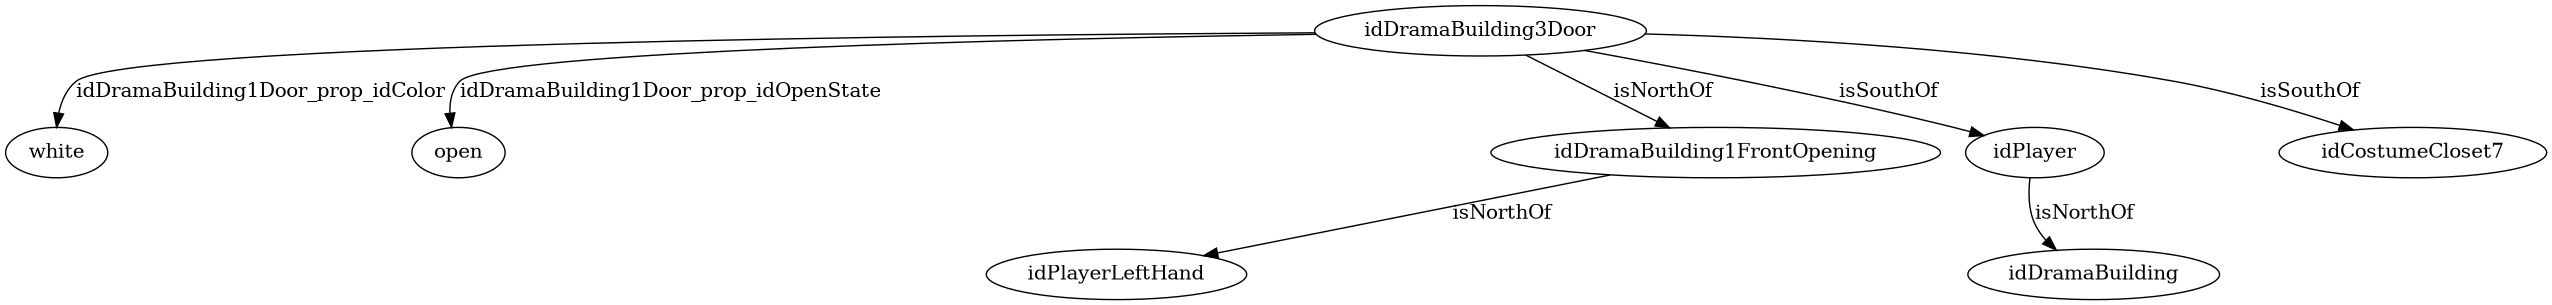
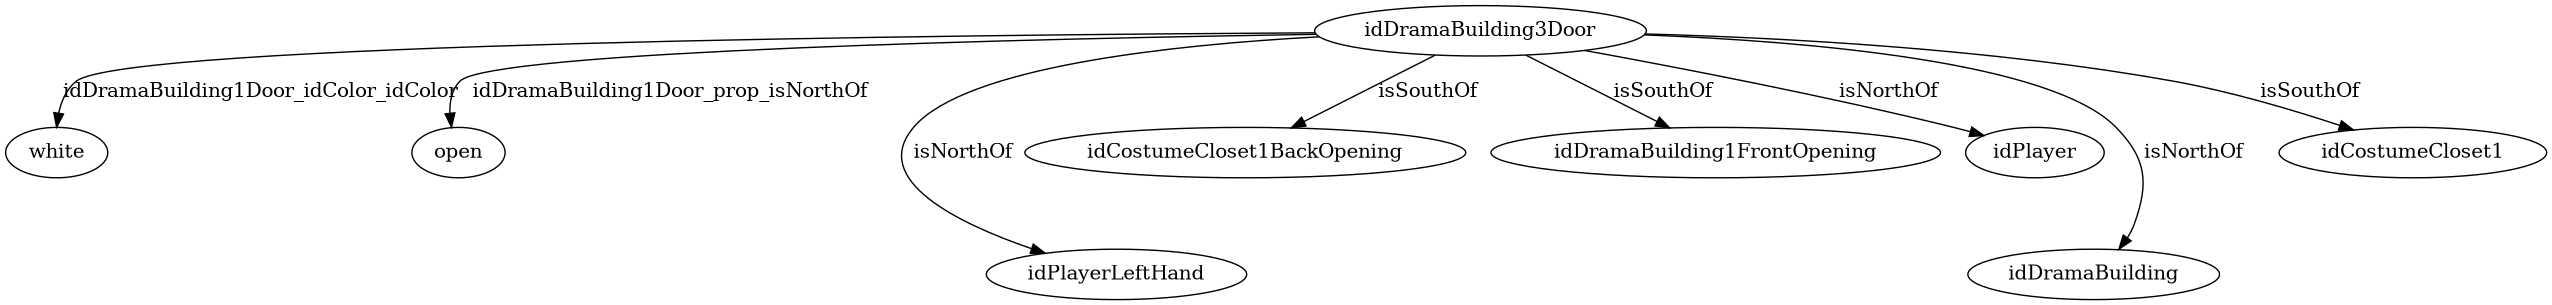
(261, 92) -> (261, 92)
(671, 92) -> (671, 92)
(1663, 92) -> (1663, 92)
(1889, 92) -> (1889, 92)
none -> (1245, 153)
(2413, 153) -> (2413, 153)
(2031, 211) -> (1946, 64)
(1414, 214) -> (1013, 78)
